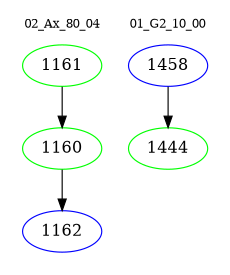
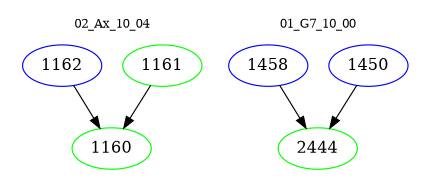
(62, 25) -> (112, 25)
(168, 25) -> (318, 25)
none -> (368, 66)
(168, 149) -> (318, 149)
(62, 184) -> (84, 102)
